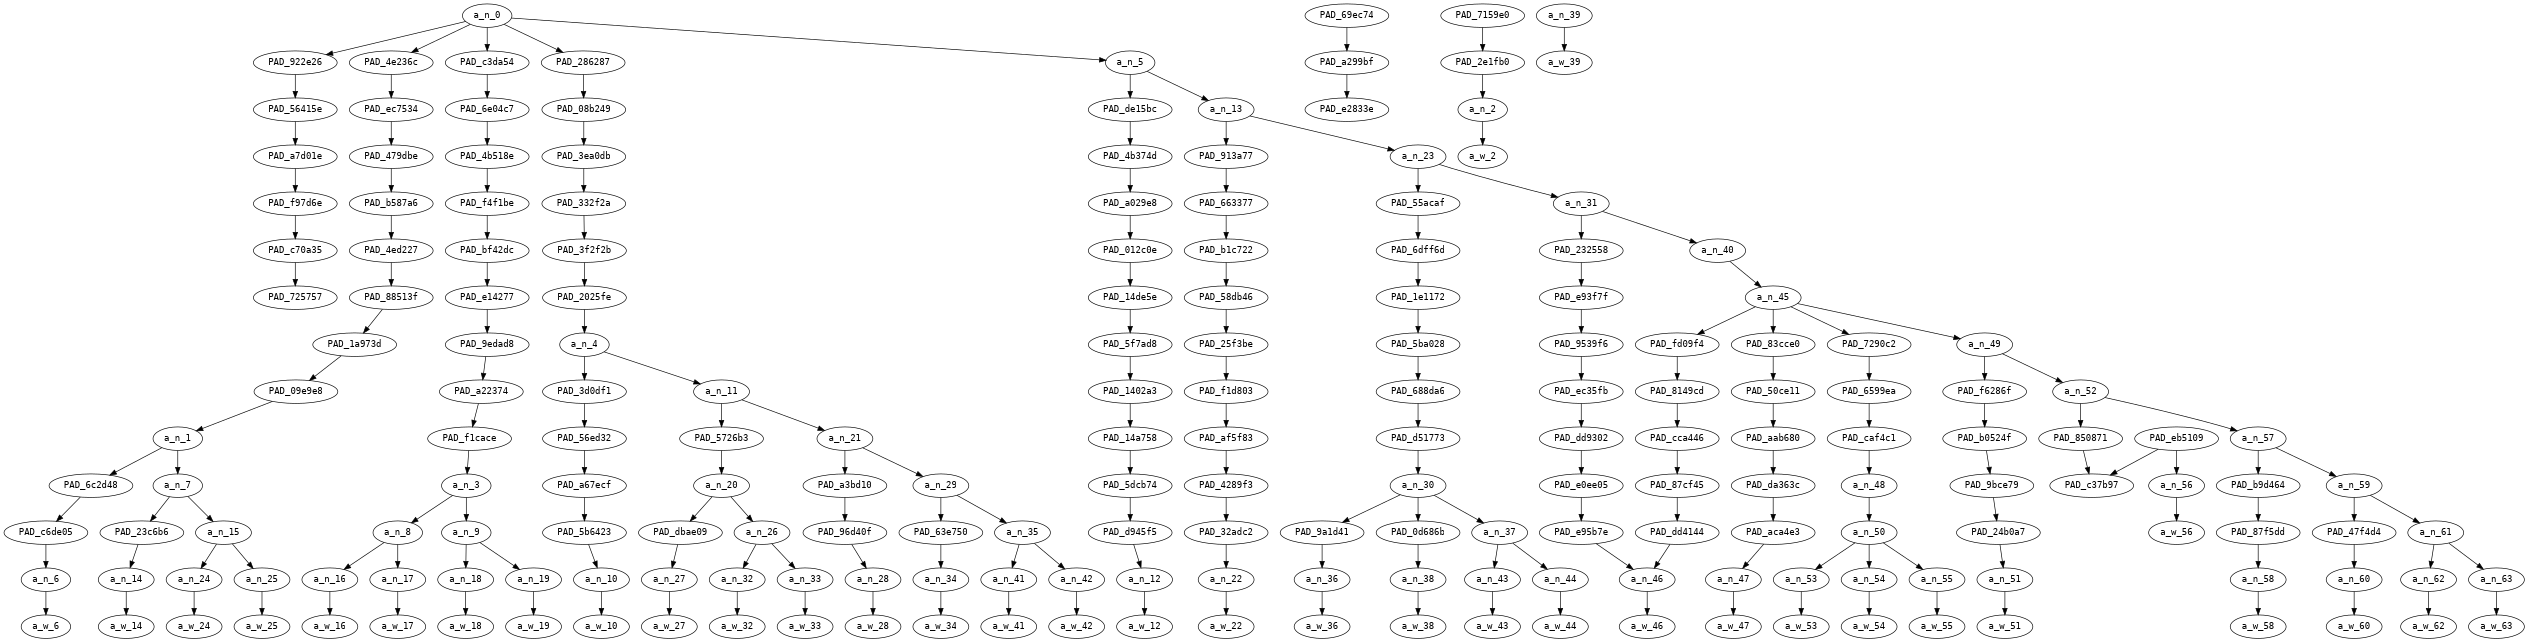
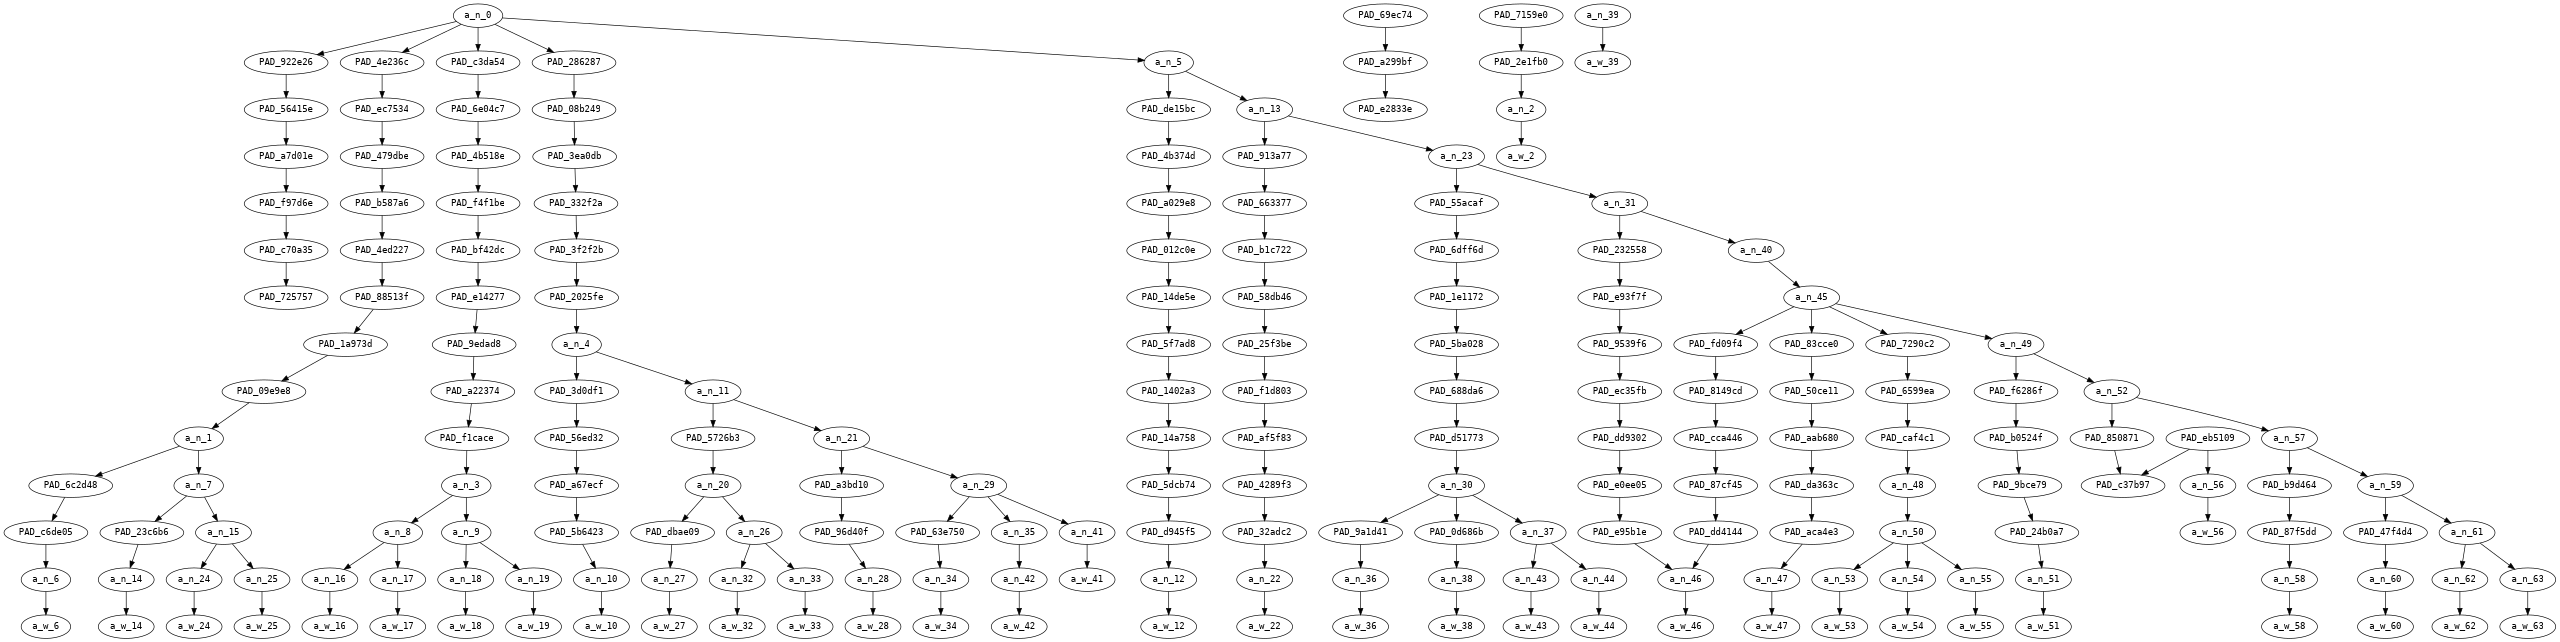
(1581, 533) -> (1620, 533)
(1017, 553) -> (1030, 508)
